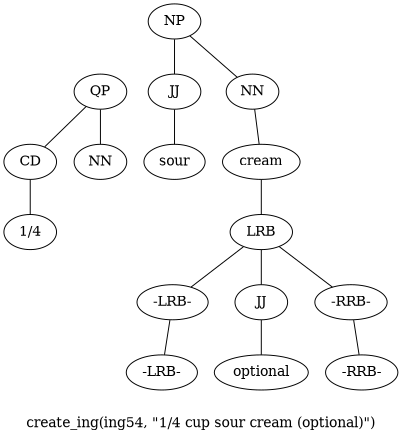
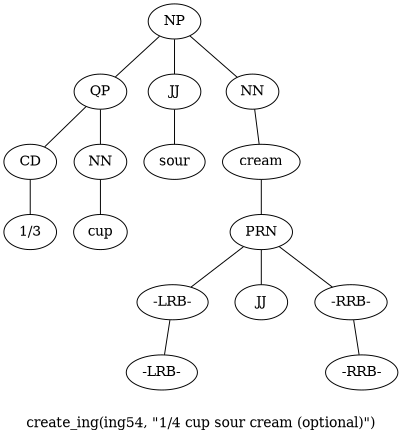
none -> (137, 57)
(30, 232) -> (30, 232)
none -> (100, 232)
(261, 232) -> (261, 232)
(261, 372) -> none
